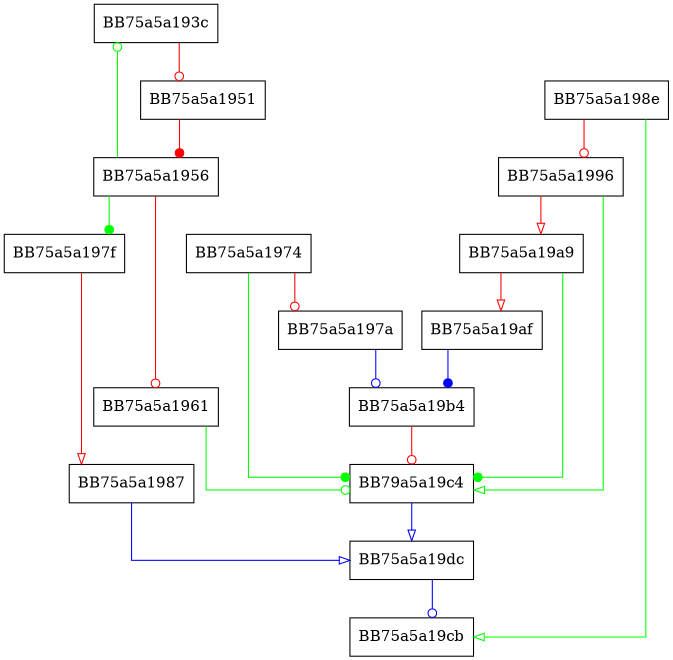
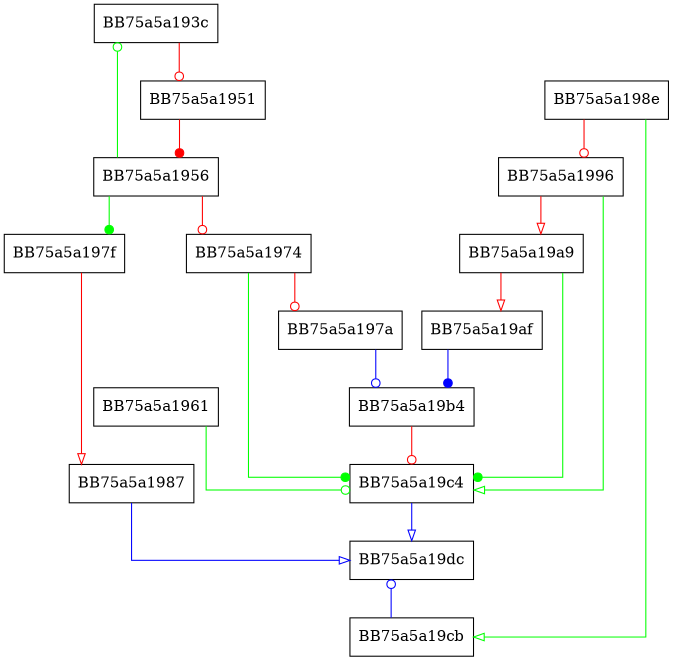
(156, 288) -> (202, 211)
(412, 484) -> (412, 484)
(432, 594) -> (391, 603)
